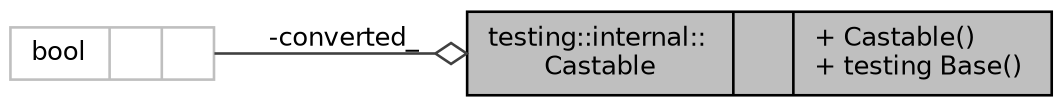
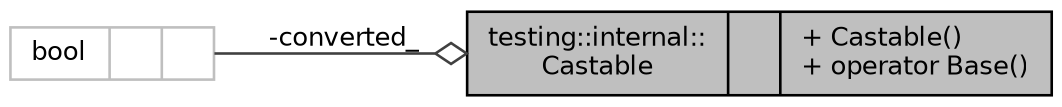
(919, 67) -> (916, 67)
